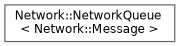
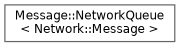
(90, 23) -> (90, 23)
